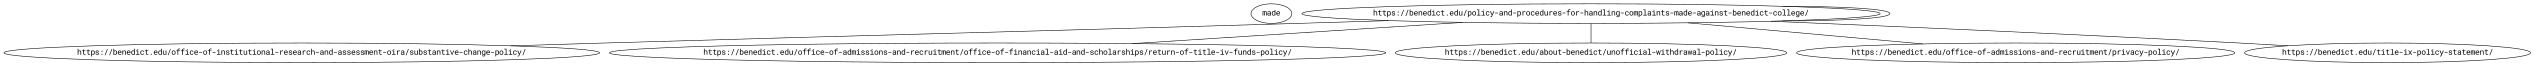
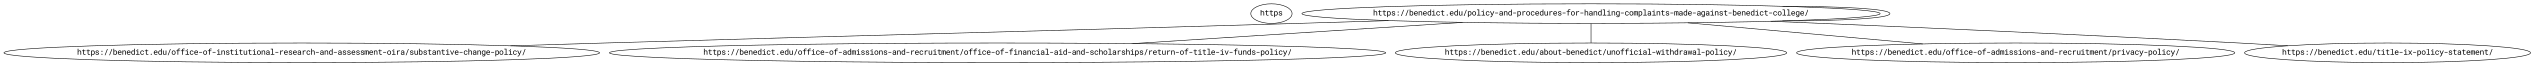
(1271, 14) -> (1271, 14)
